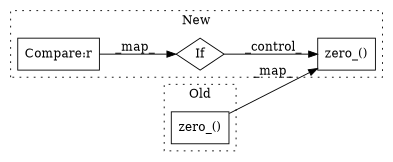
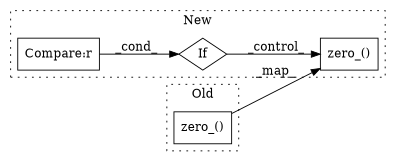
(135, 47) -> (137, 47)
